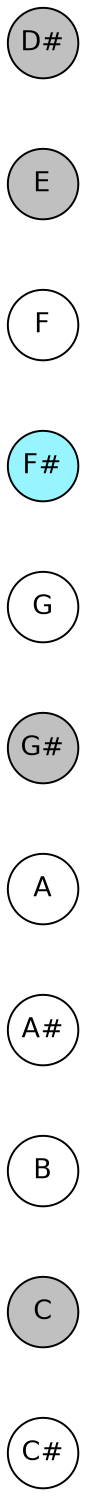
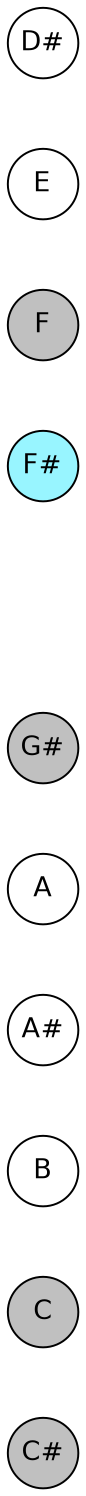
(43, 43) -> (43, 43)
(43, 184) -> (43, 184)
(43, 325) -> (43, 325)
(43, 607) -> none
(43, 1453) -> (43, 1453)
